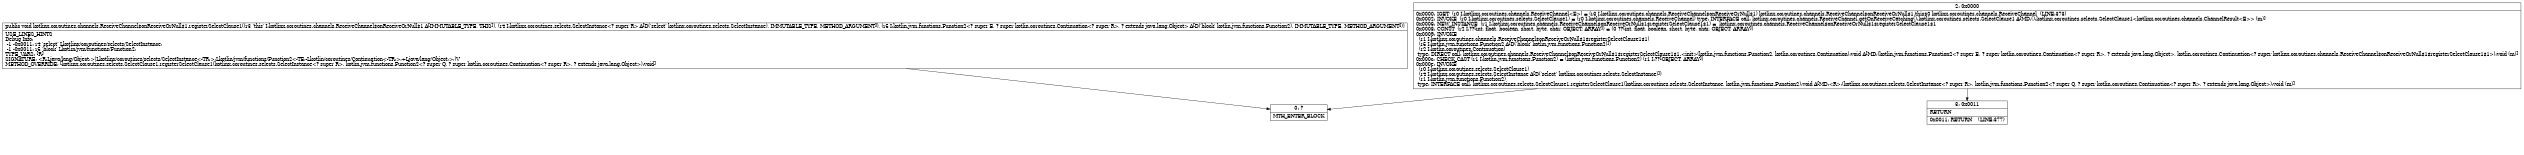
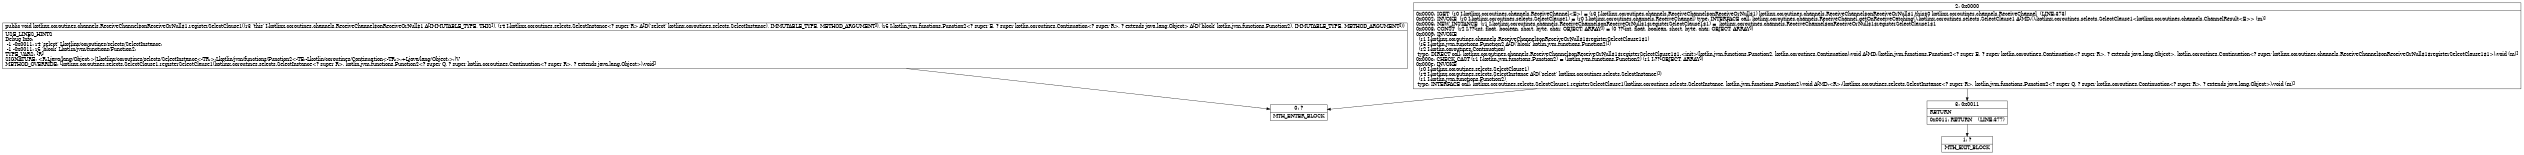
none -> (1967, 144)
